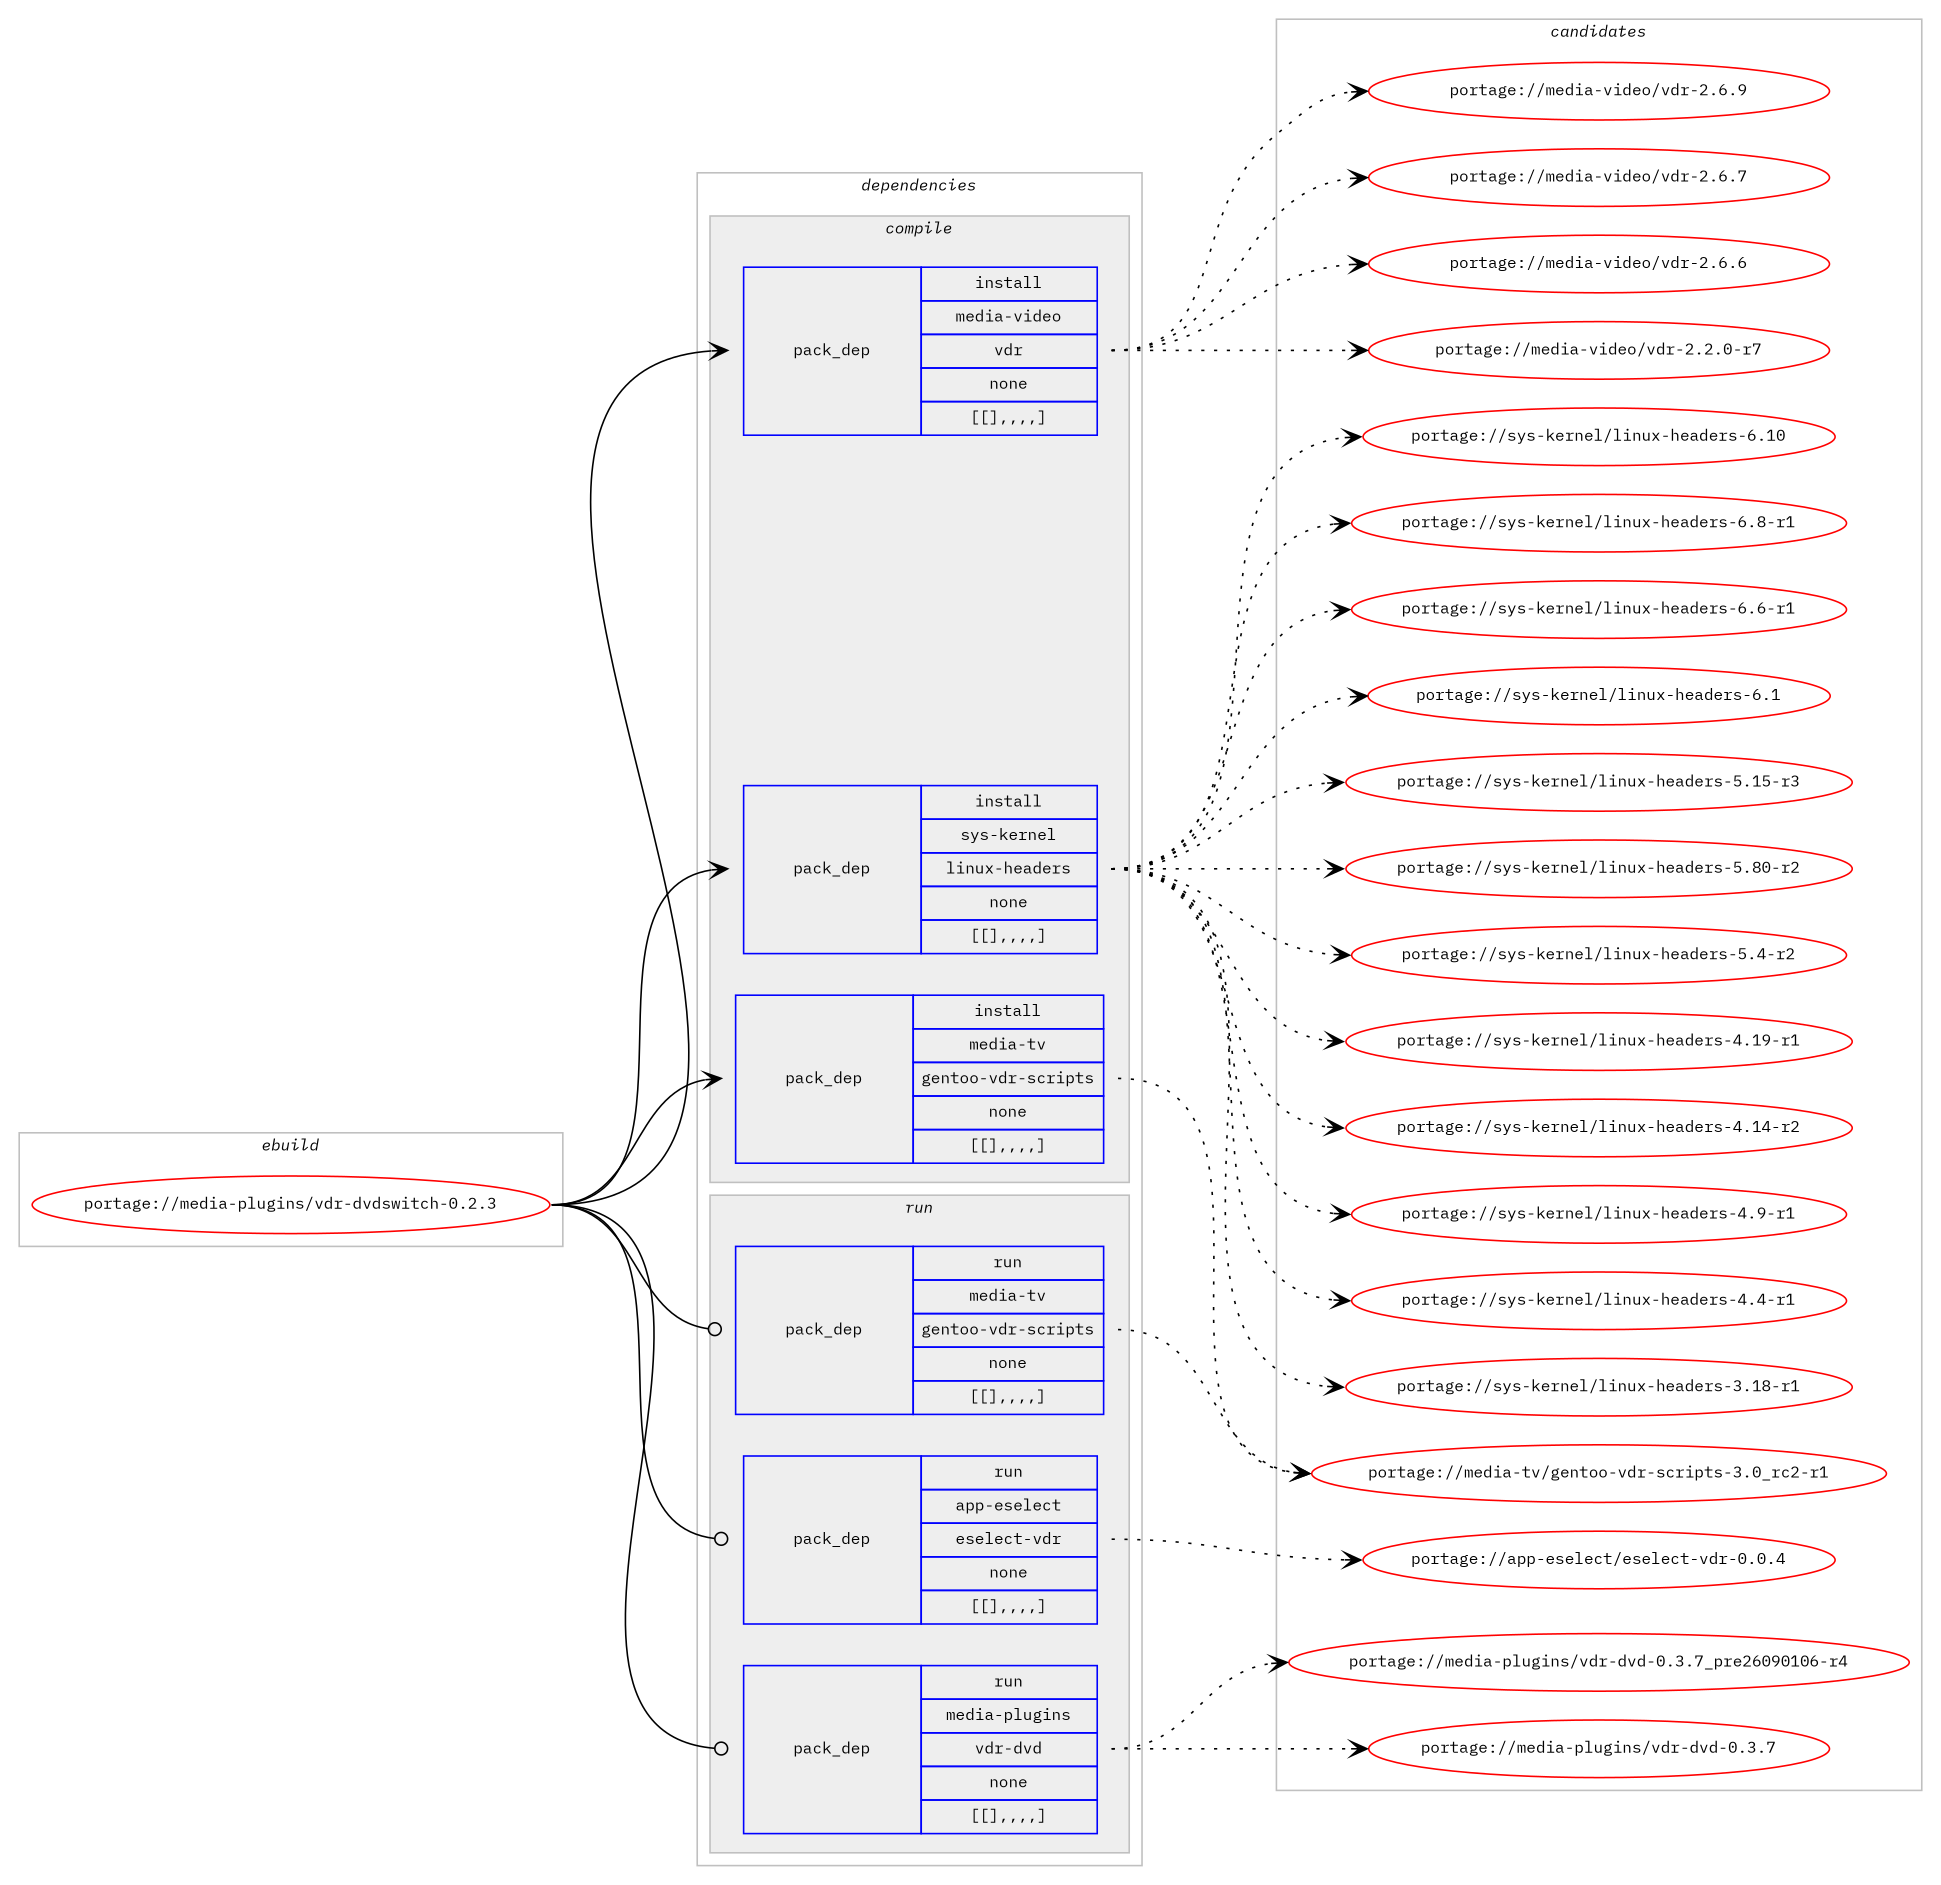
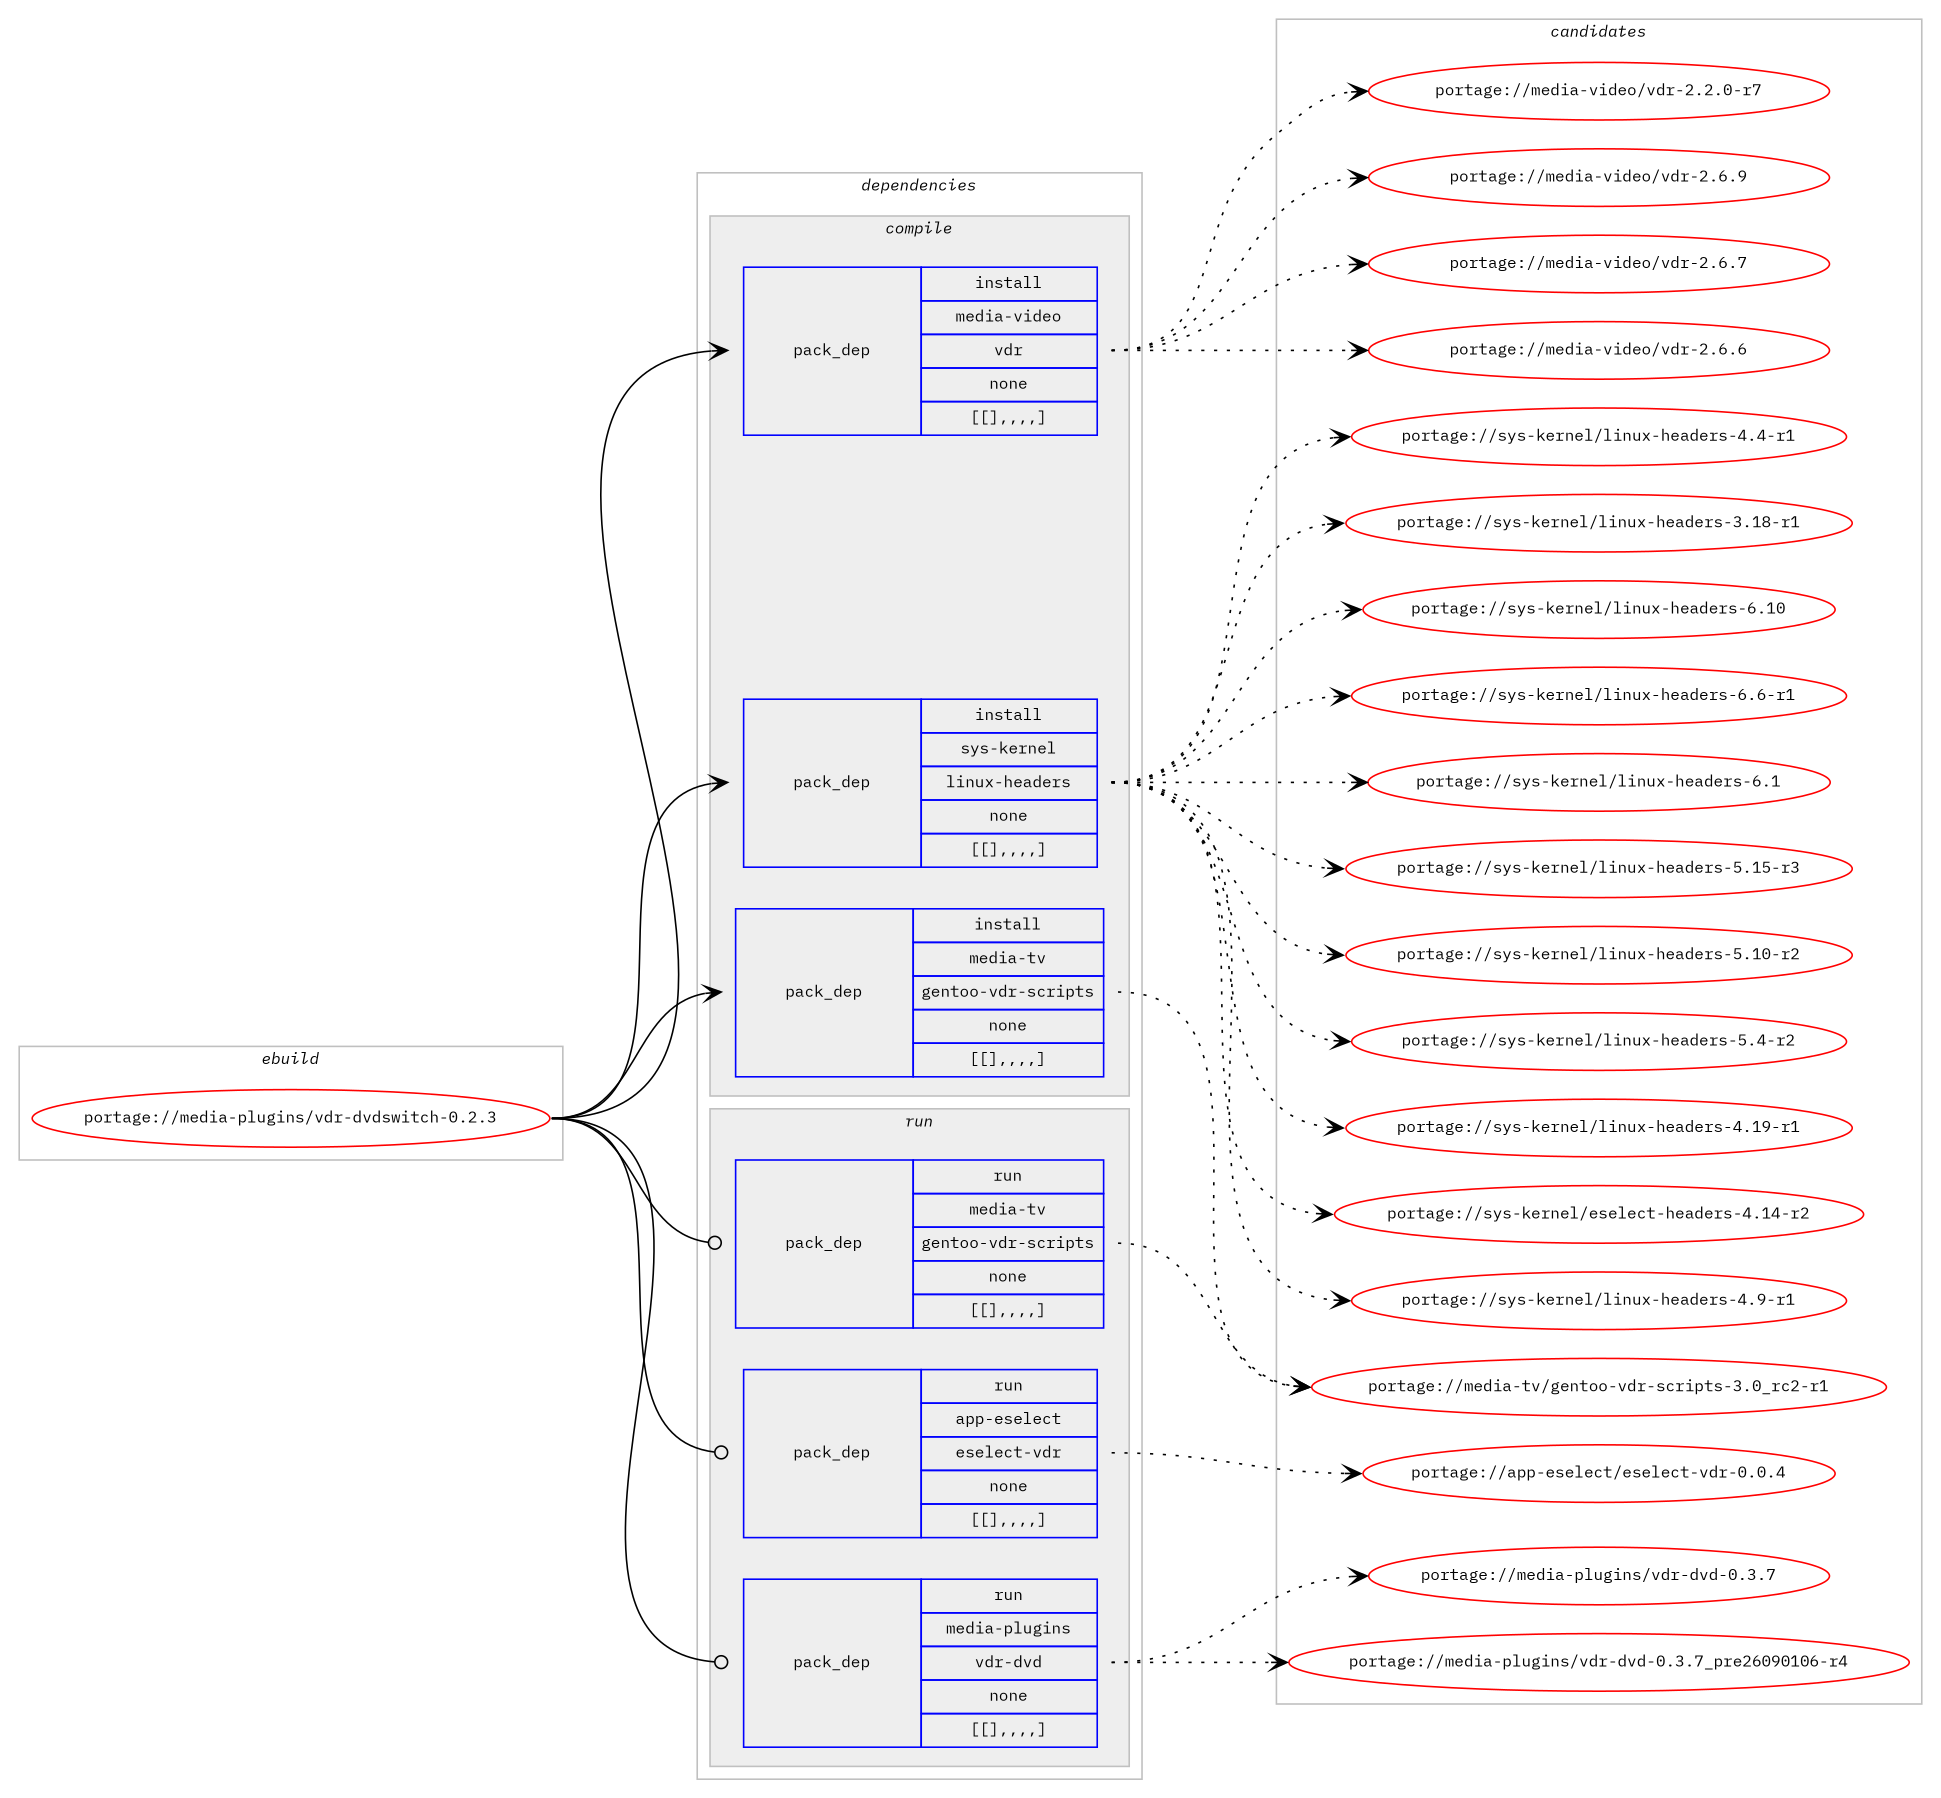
(1599, 523) -> none
(1599, 869) -> (1599, 955)
(1599, 1128) -> (1599, 1214)
